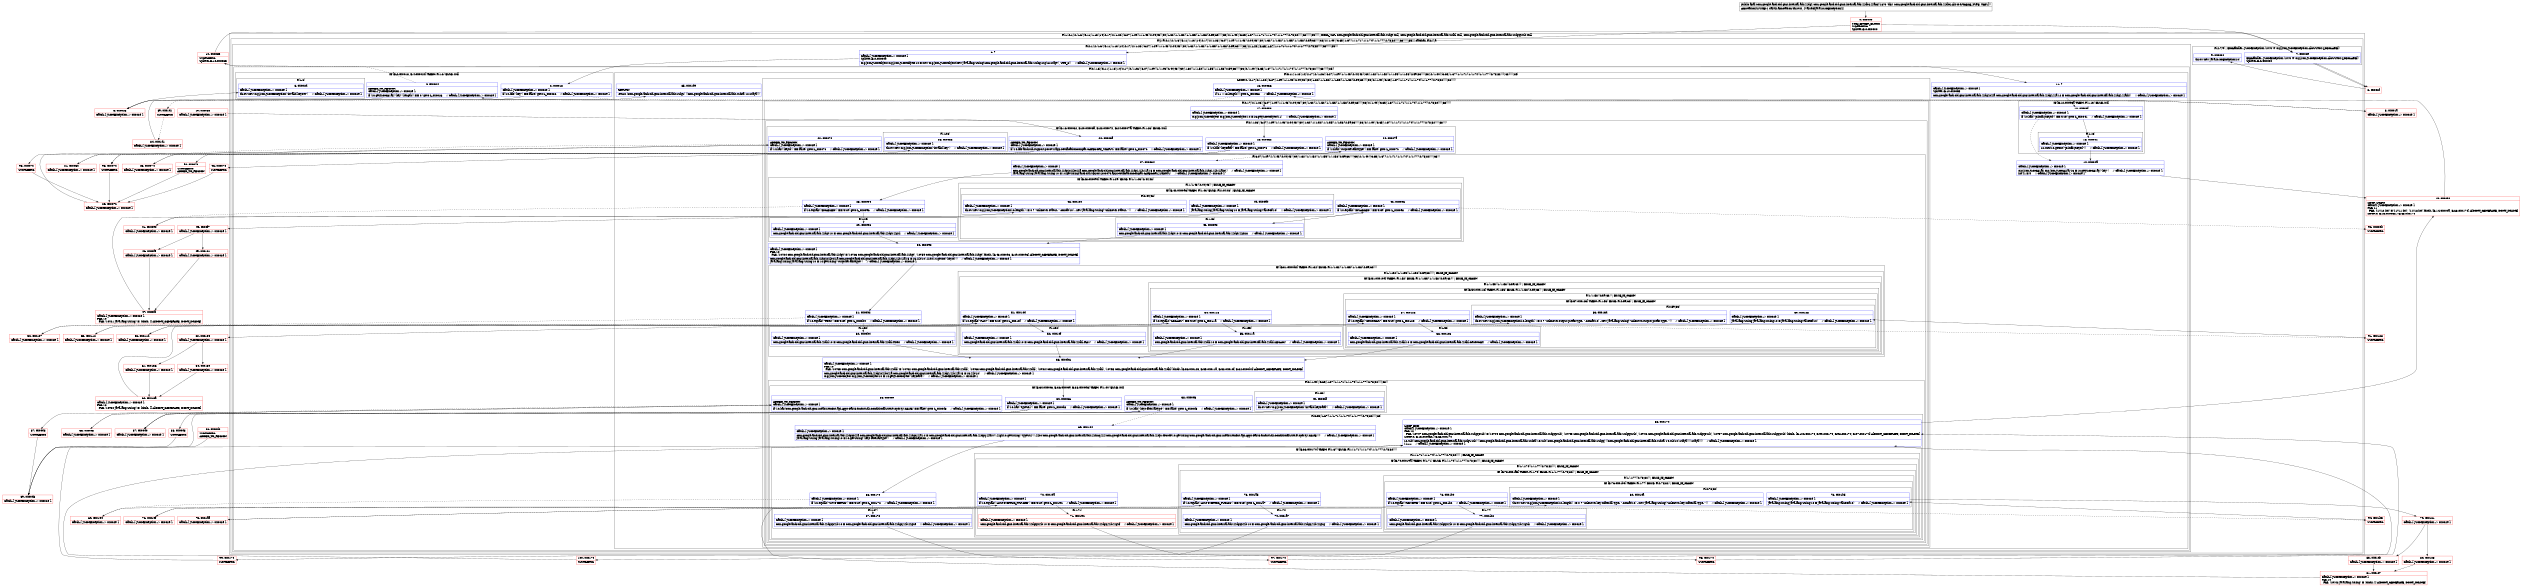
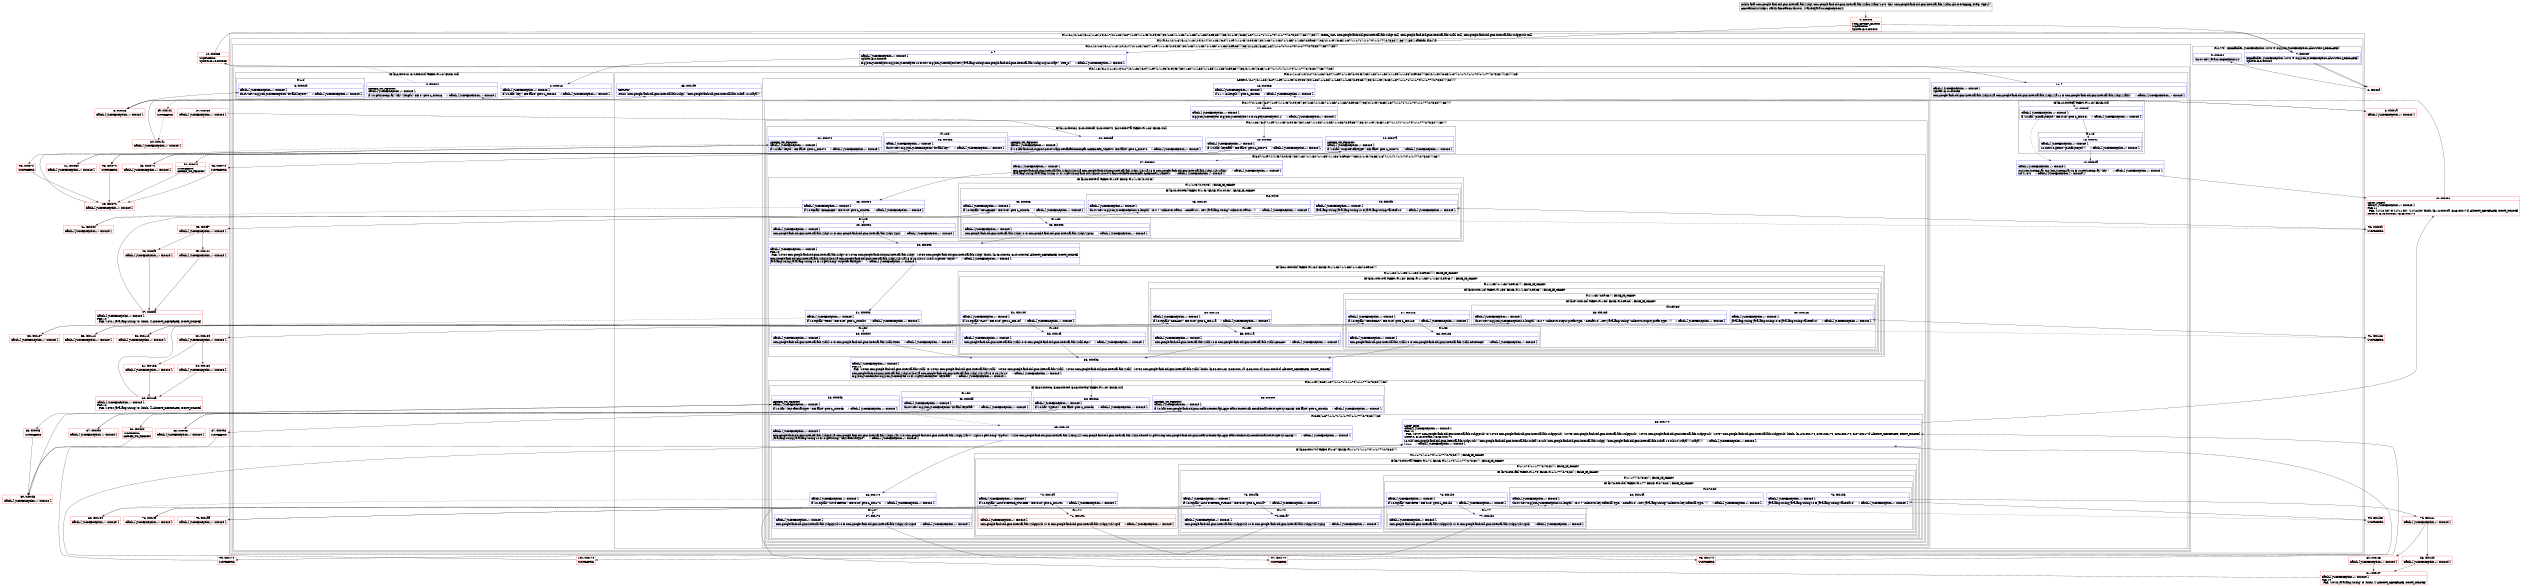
none -> (1912, 219)
(586, 413) -> (597, 413)
